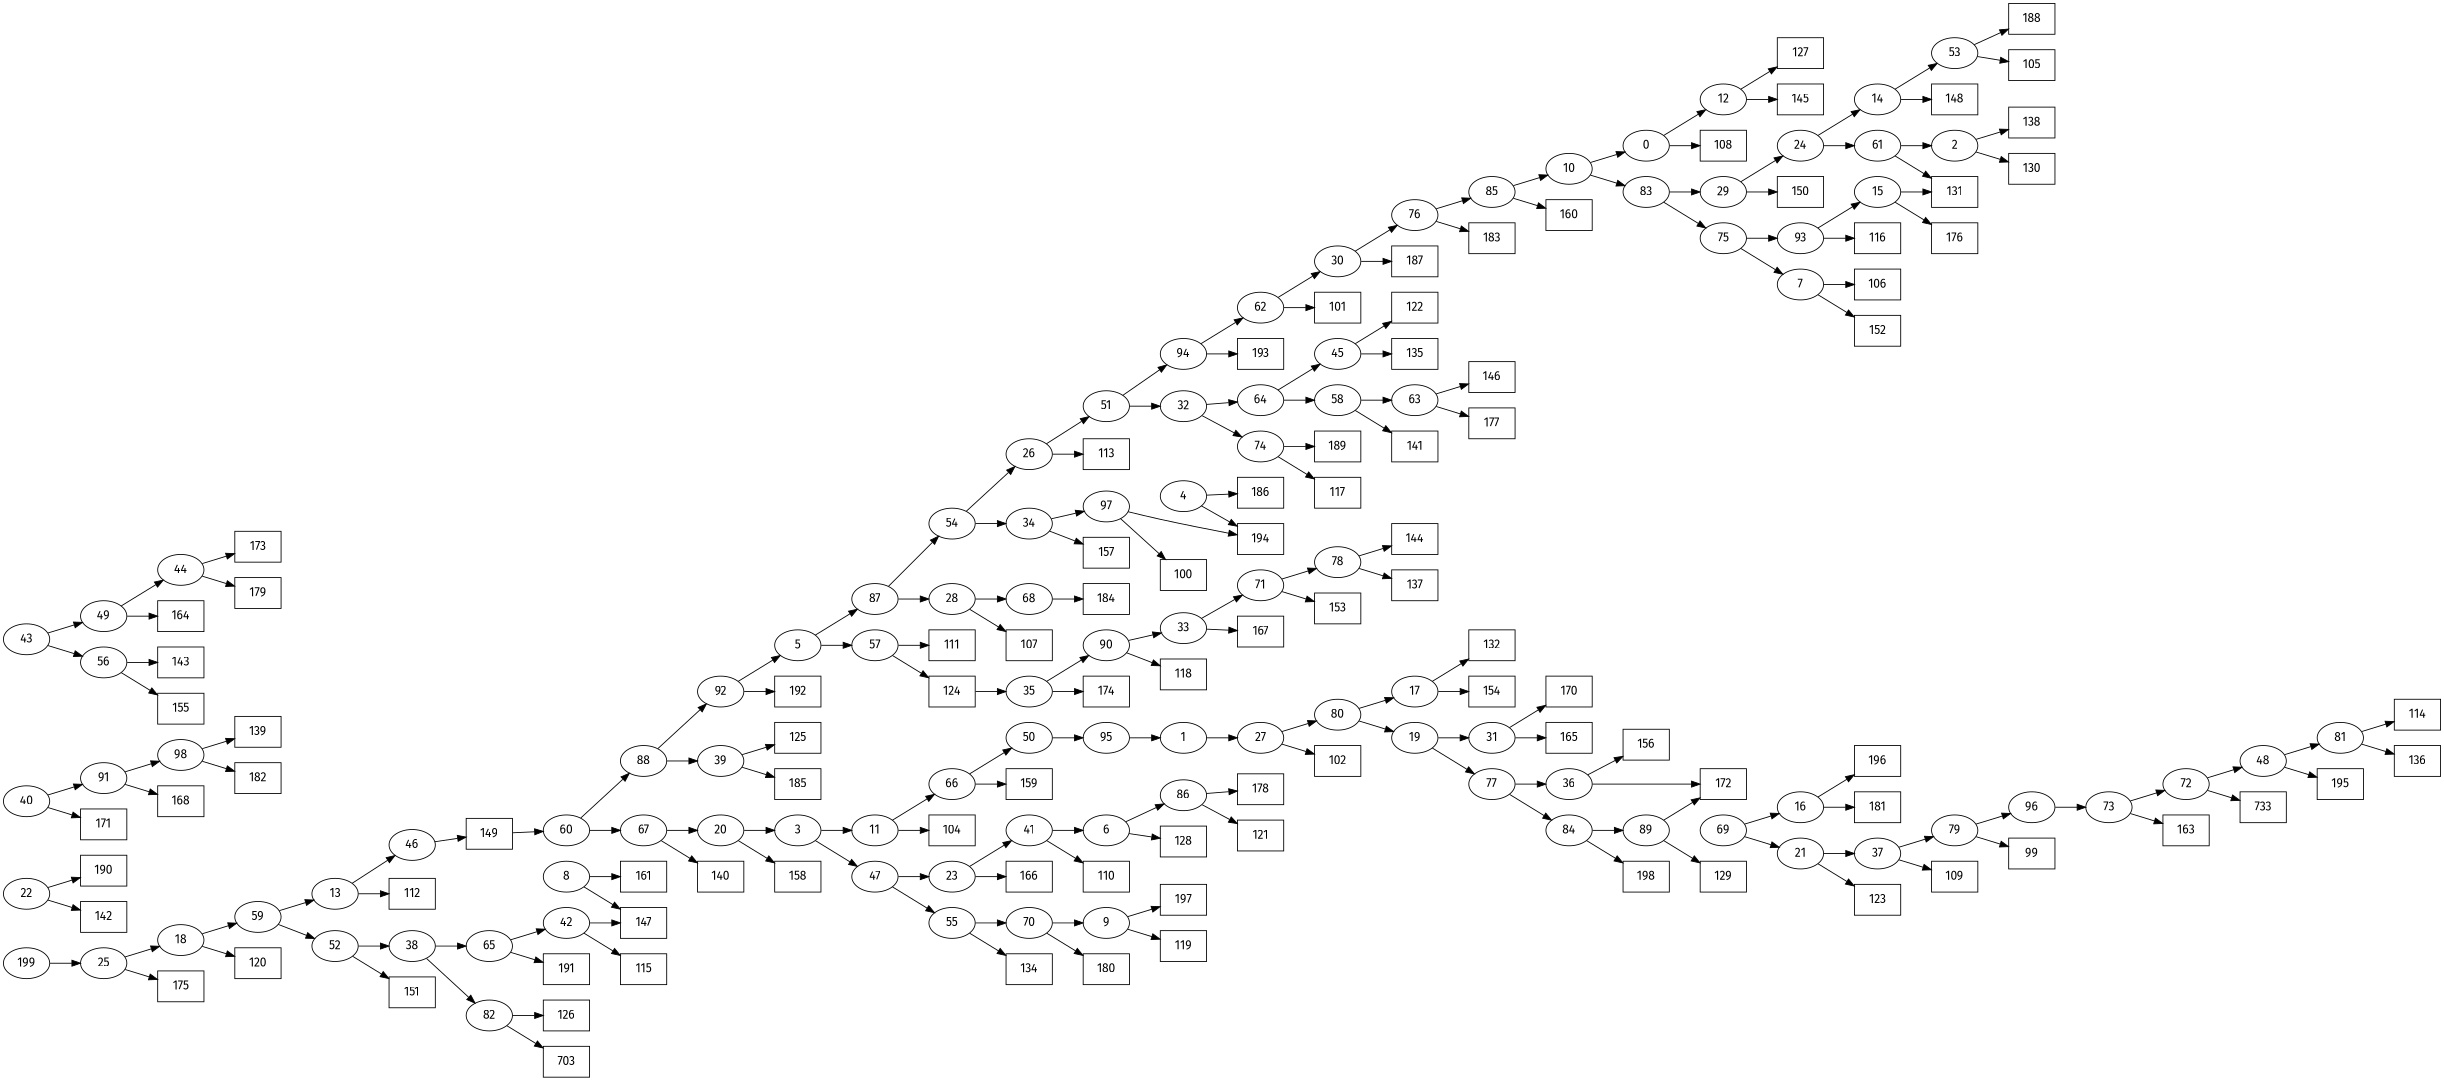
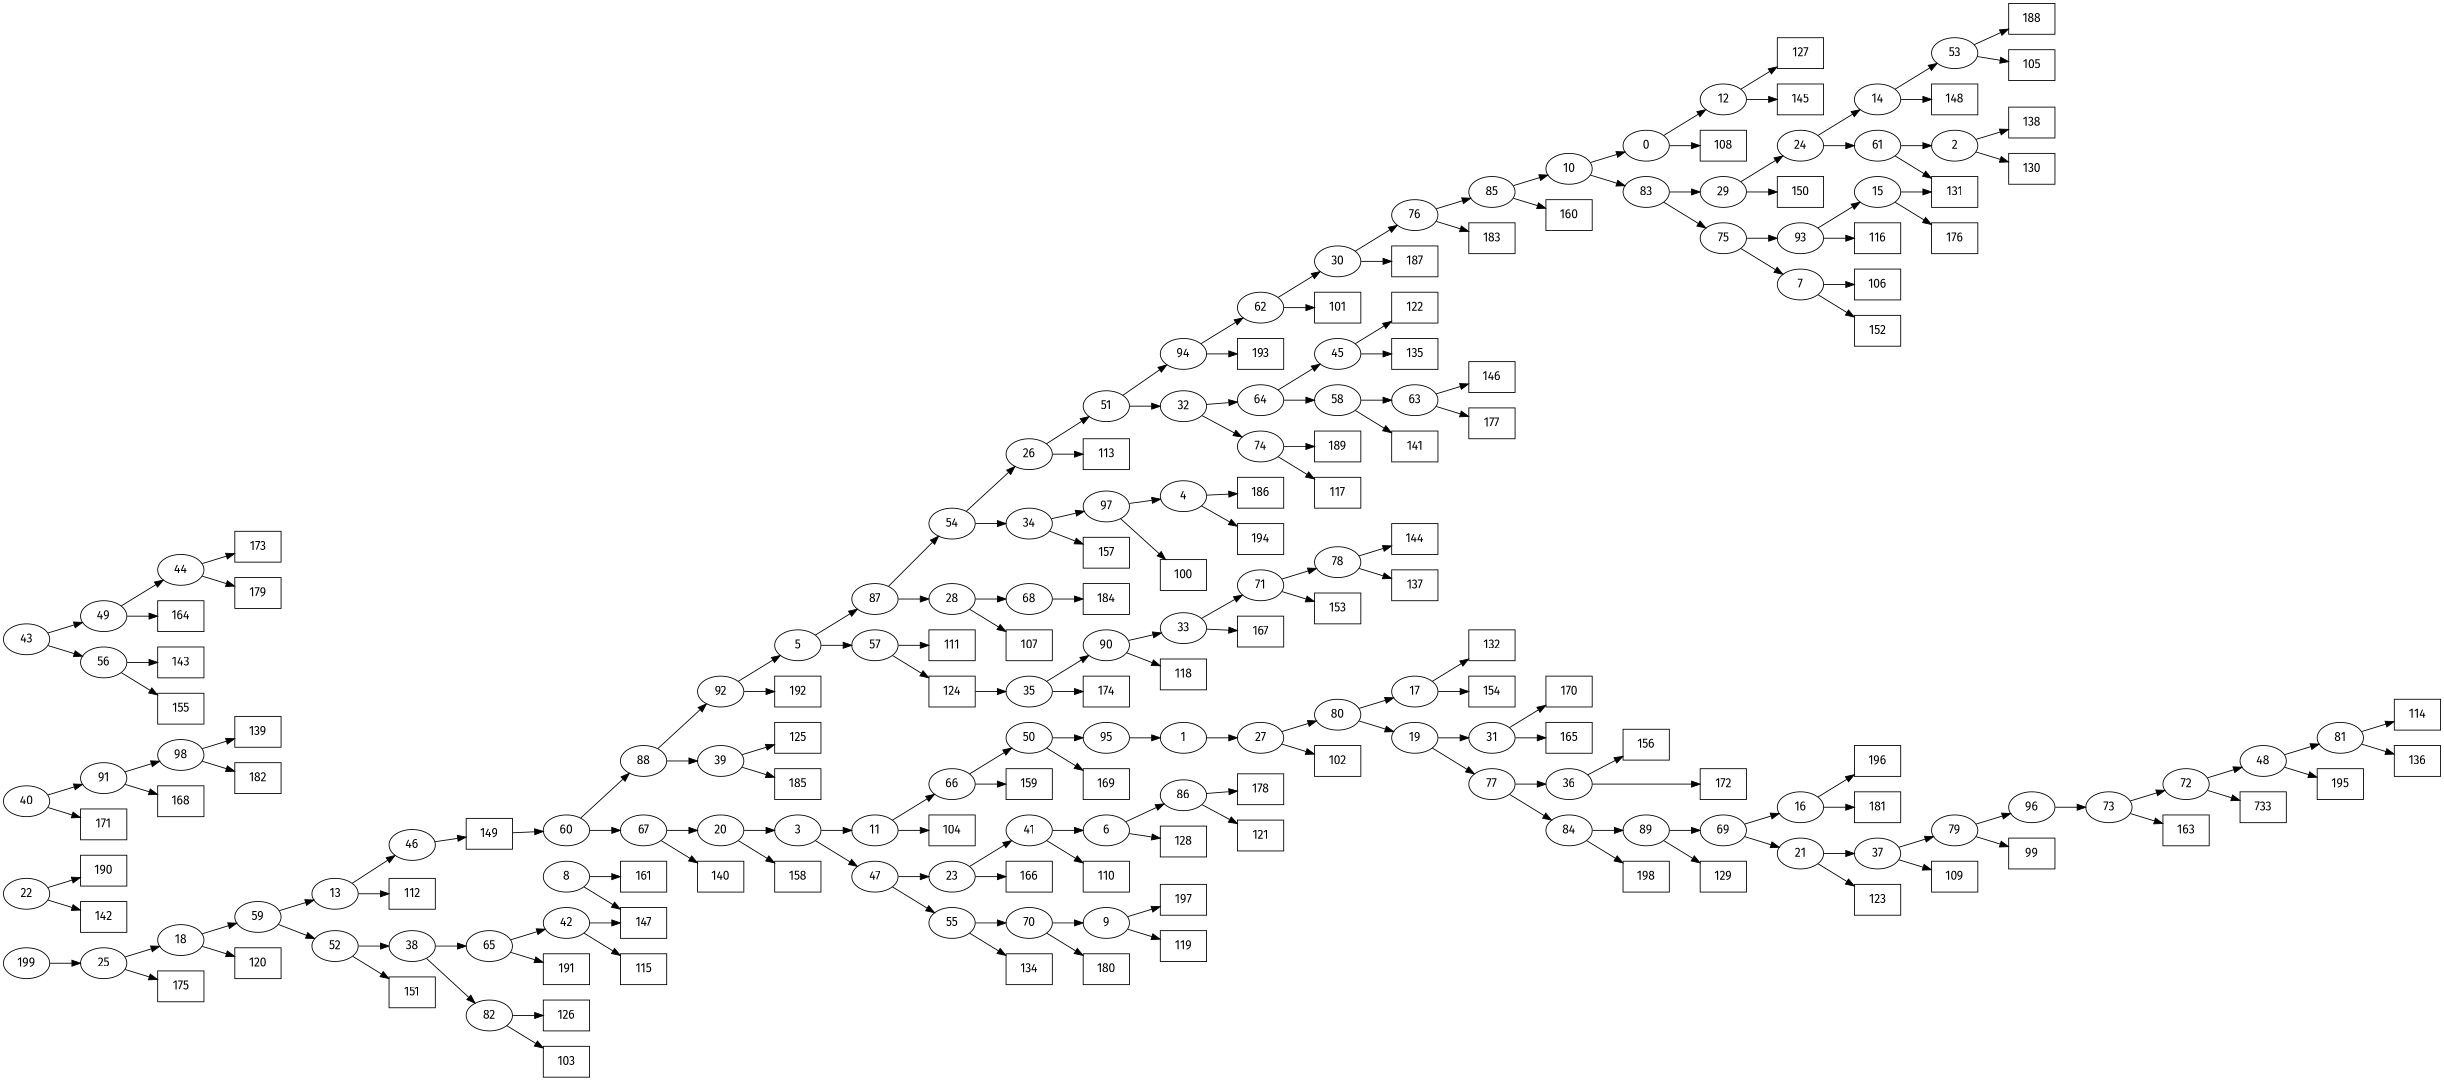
(1178, 523) -> (1141, 502)
none -> (1106, 784)
(1678, 811) -> (1681, 830)
(566, 1062) -> (566, 1062)
